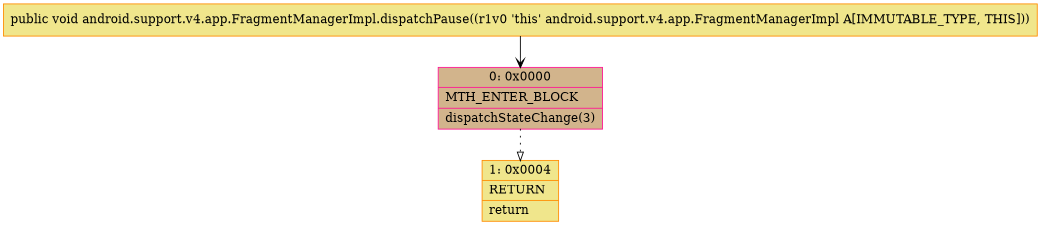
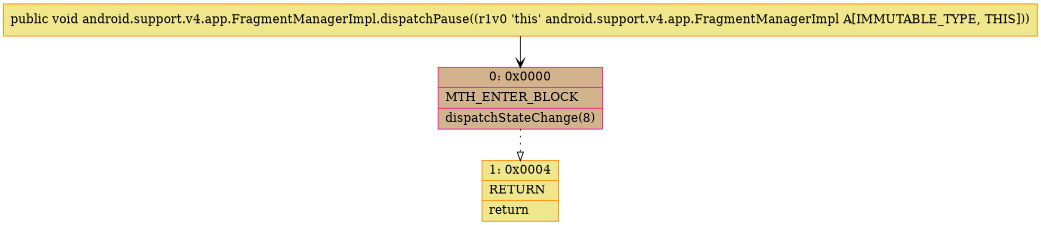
(520, 118) -> (520, 118)
